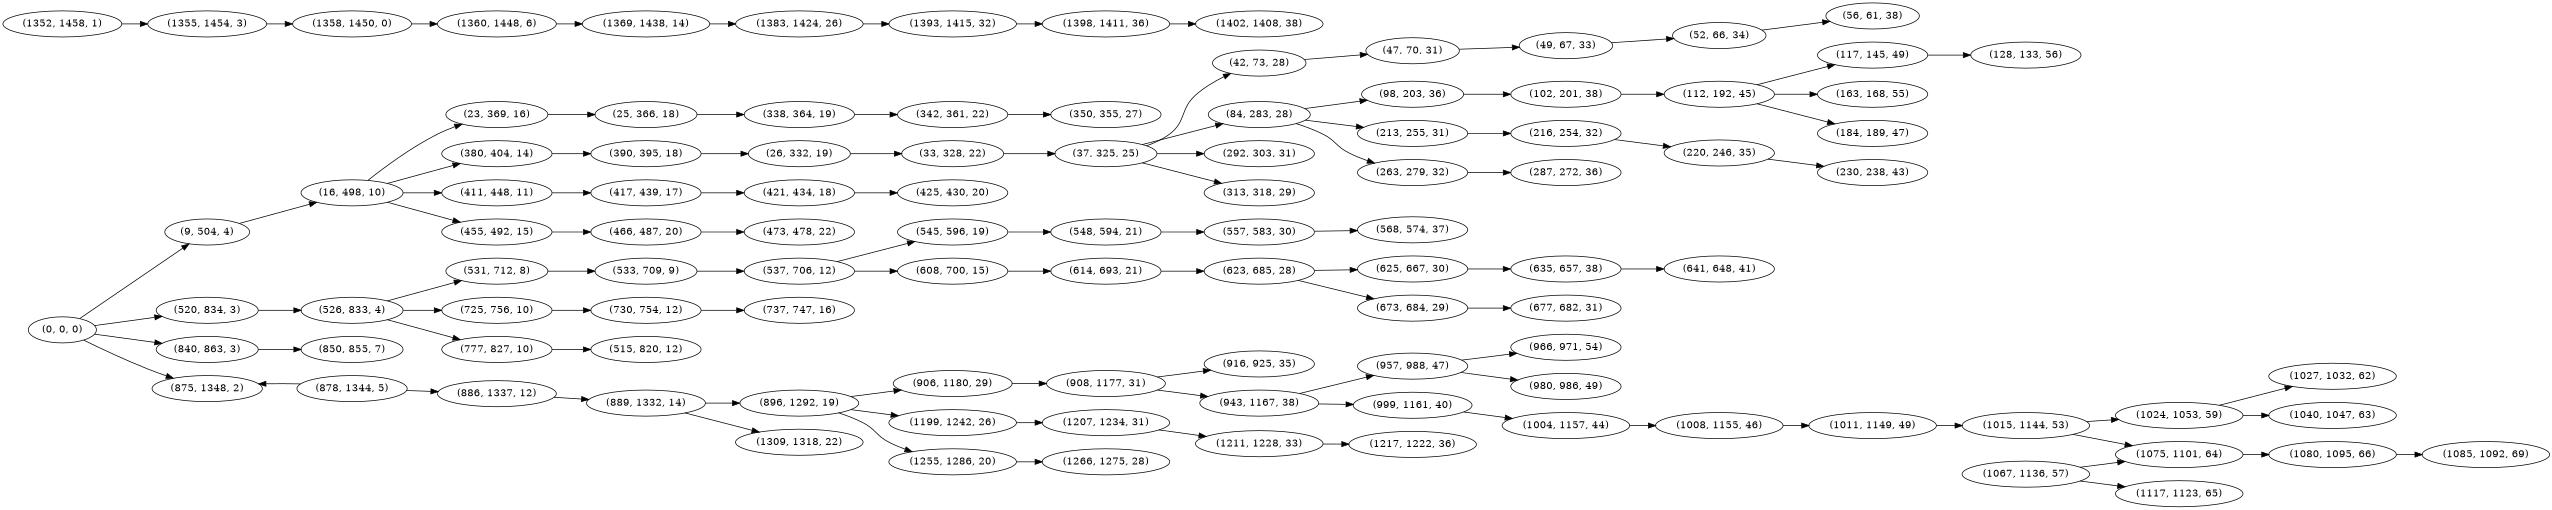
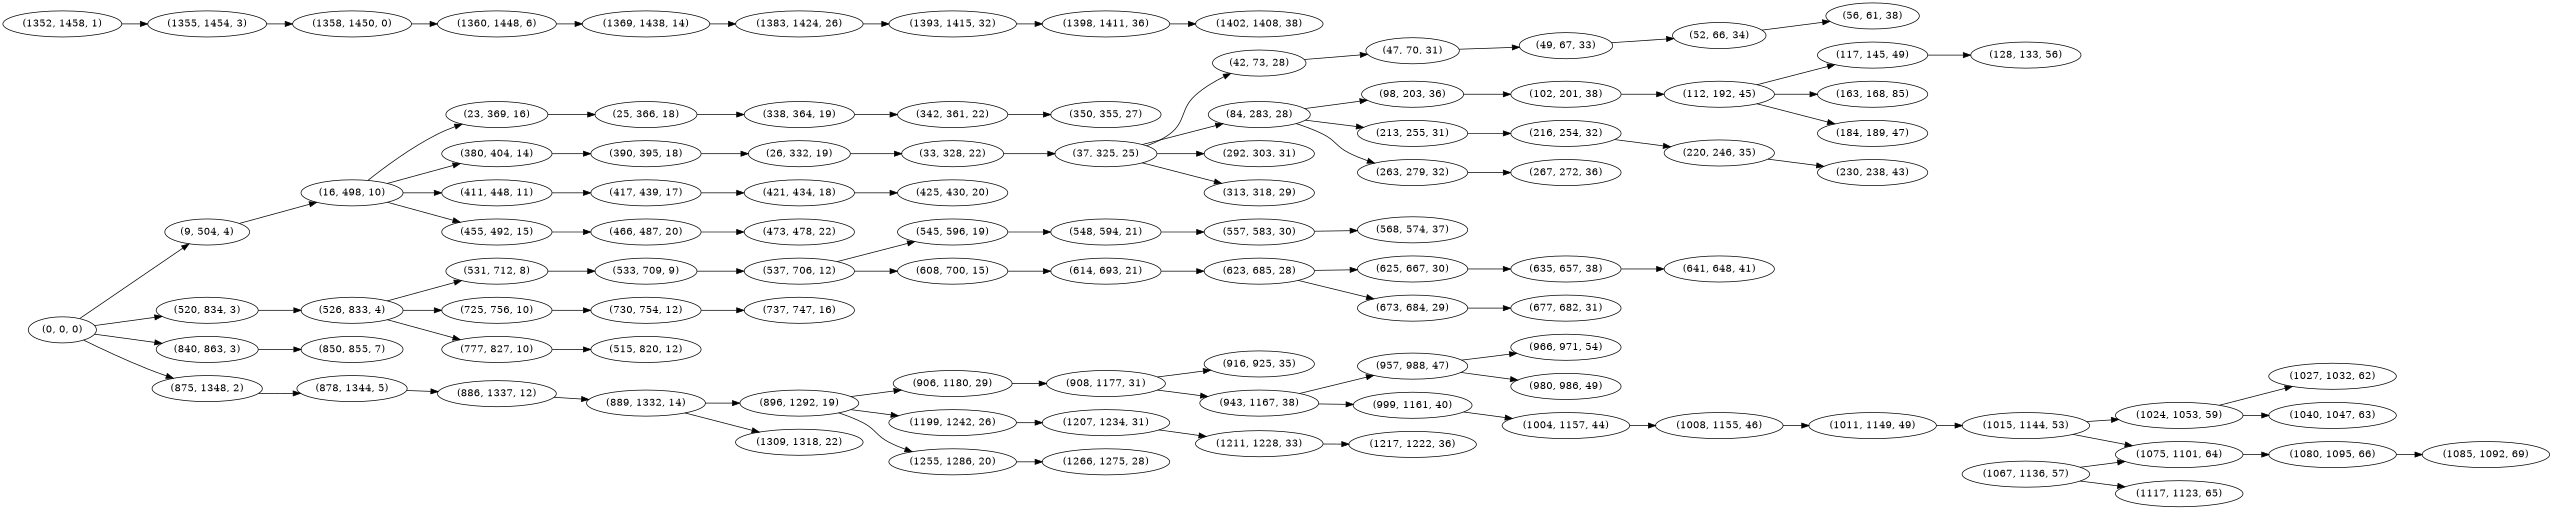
(1873, 94) -> (1873, 94)
(1566, 173) -> (1566, 173)
(283, 384) -> (276, 393)
